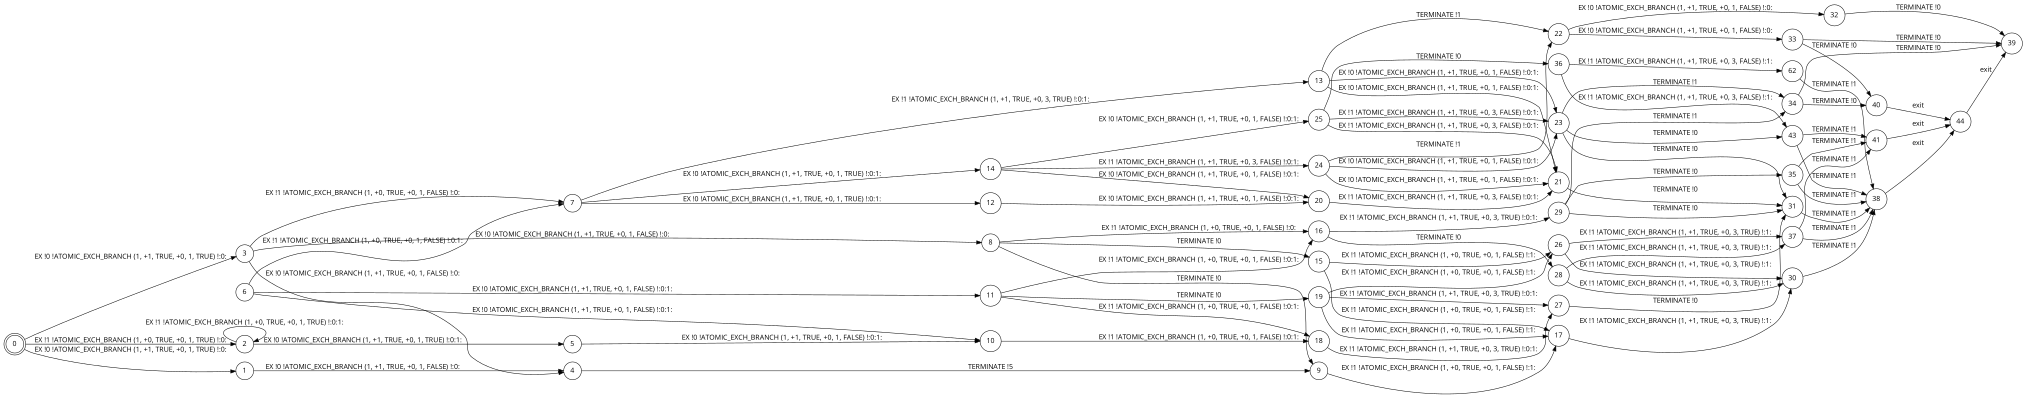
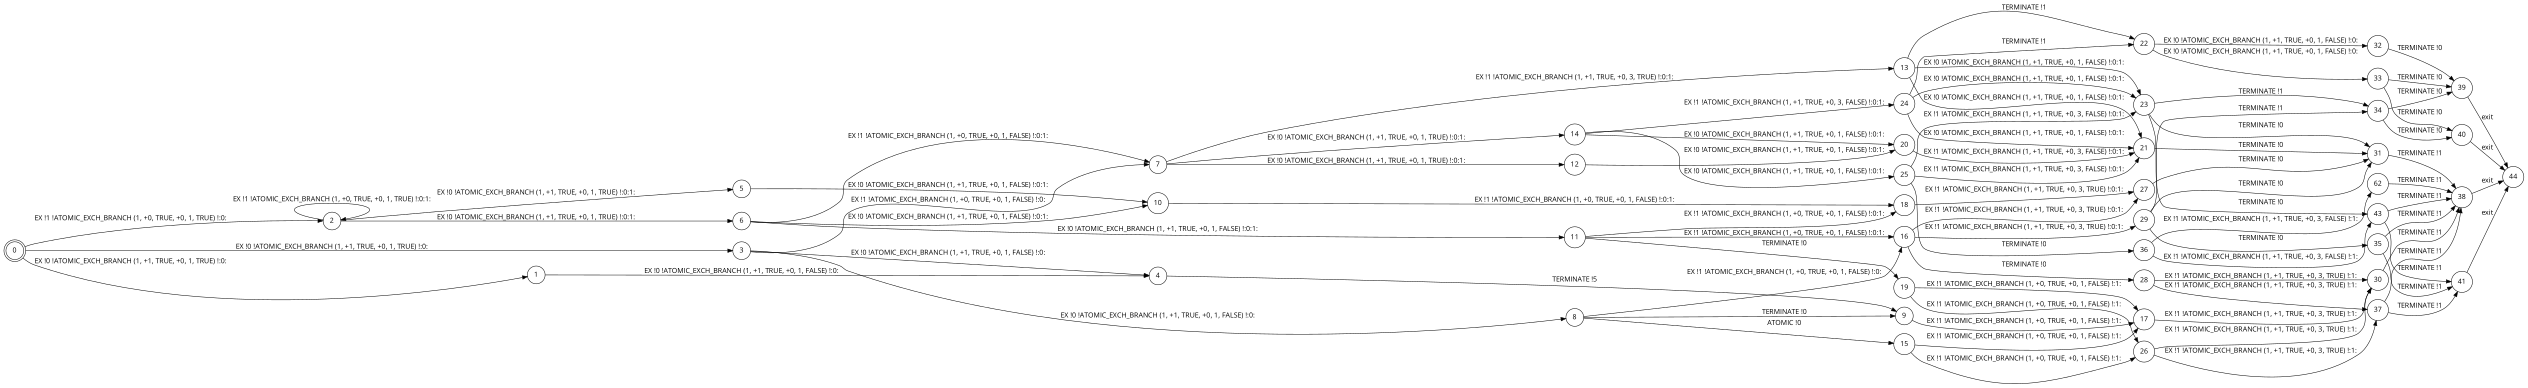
(1985, 85) -> (2487, 130)
none -> (534, 221)
(1199, 242) -> (1784, 323)
(1436, 301) -> (2026, 221)
